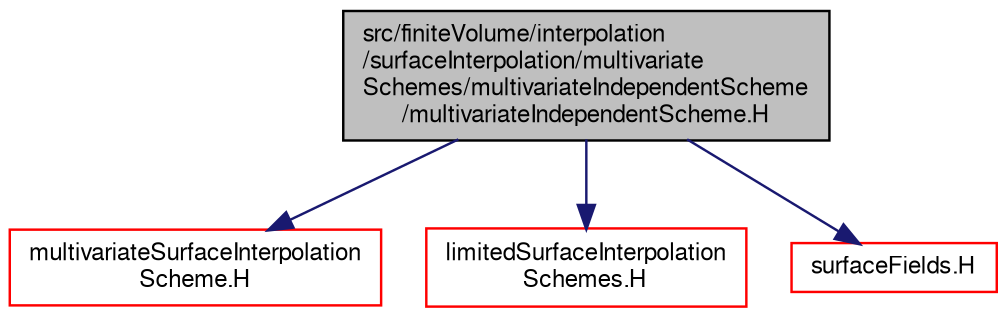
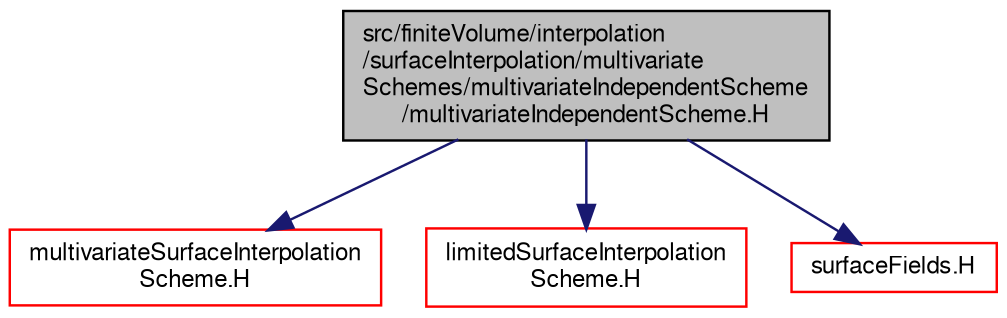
(586, 268) -> (586, 268)
